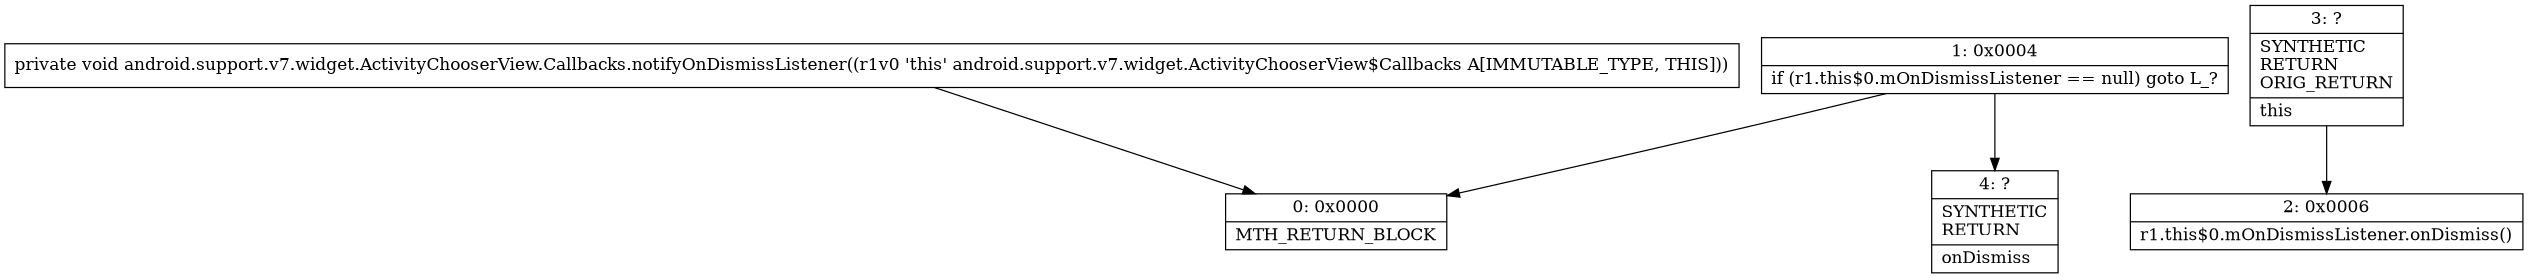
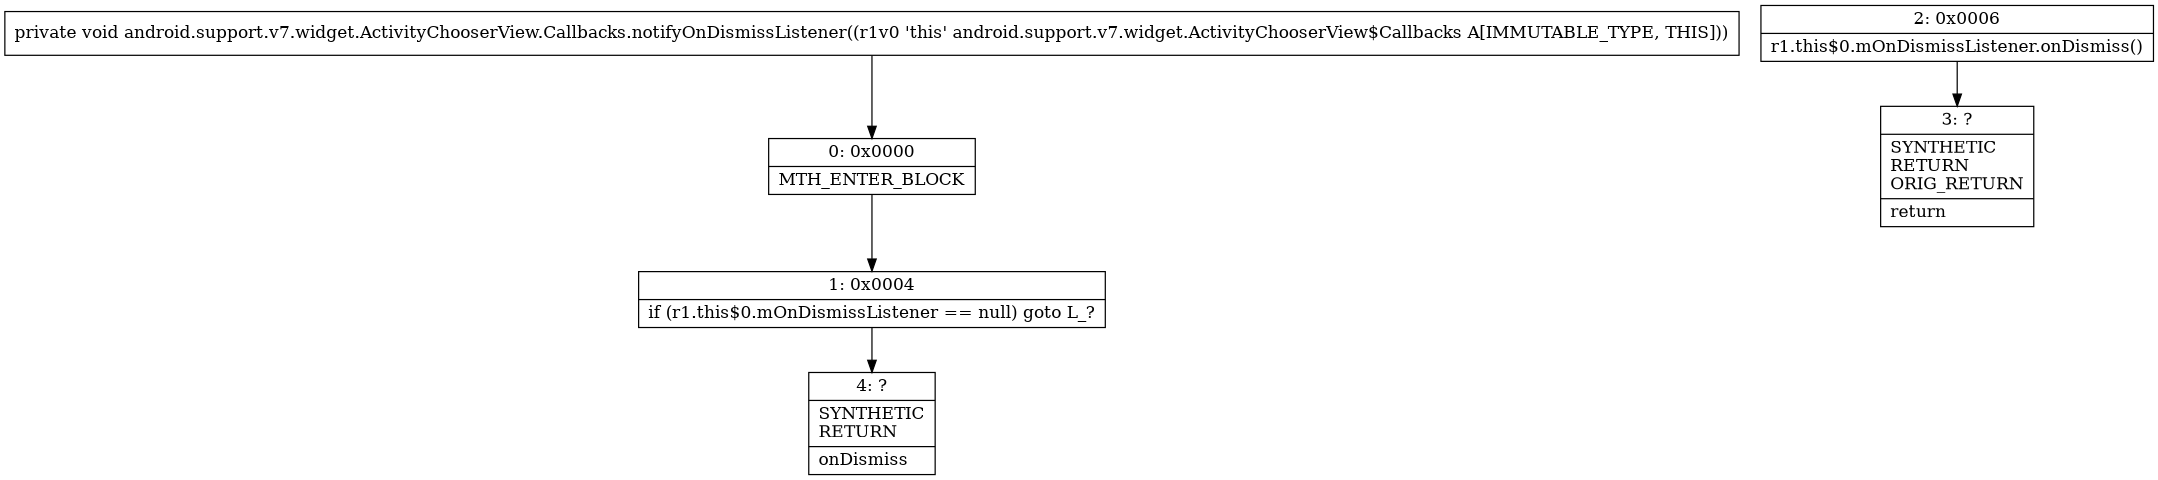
(2277, 111) -> (1918, 212)
(1673, 144) -> (872, 227)
(2327, 154) -> (1957, 78)
(1336, 235) -> (872, 180)
